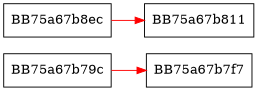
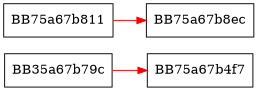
(123, 20) -> (125, 20)
(57, 70) -> (58, 70)
(199, 70) -> (200, 70)
